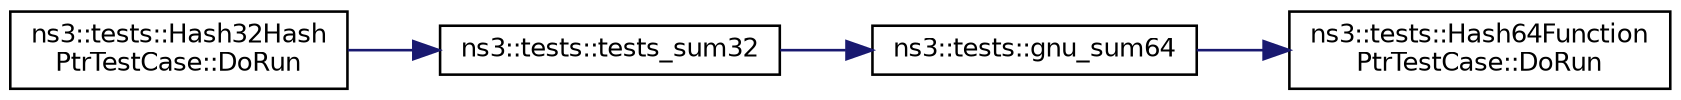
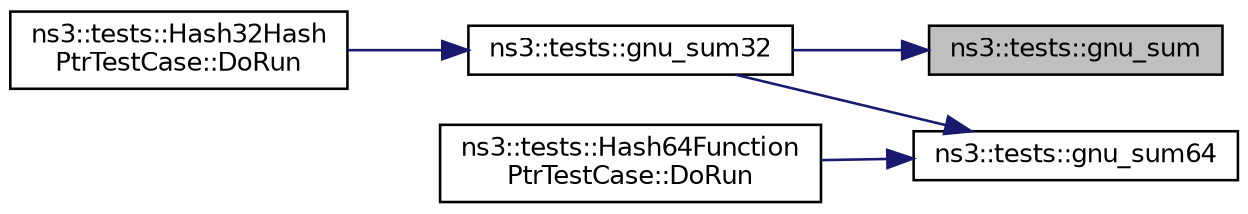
(610, 50) -> (631, 50)
none -> (1076, 50)
(1230, 50) -> (854, 160)
